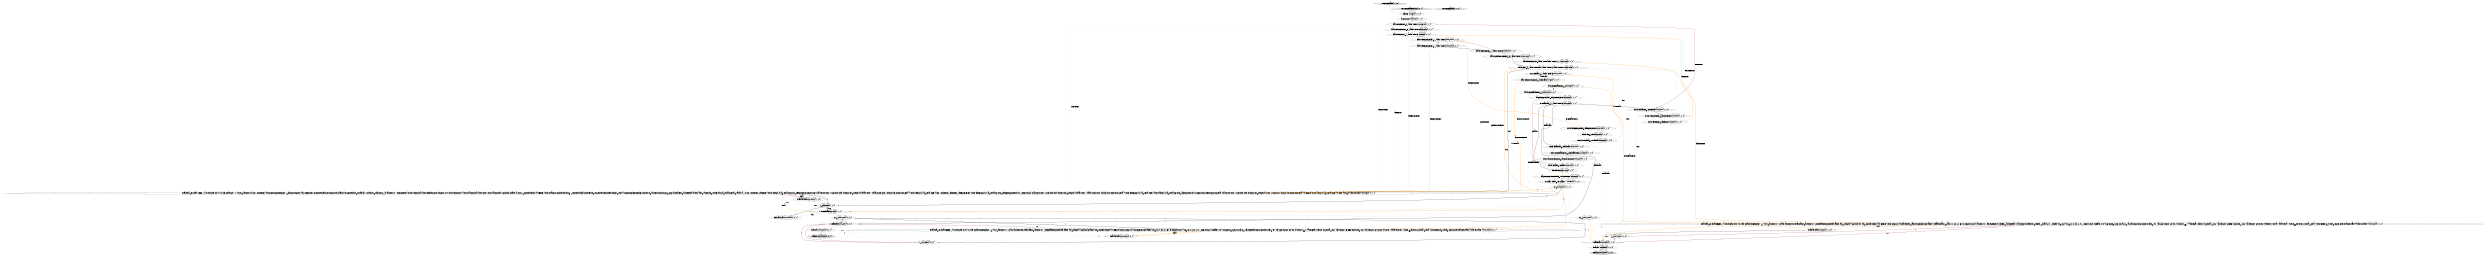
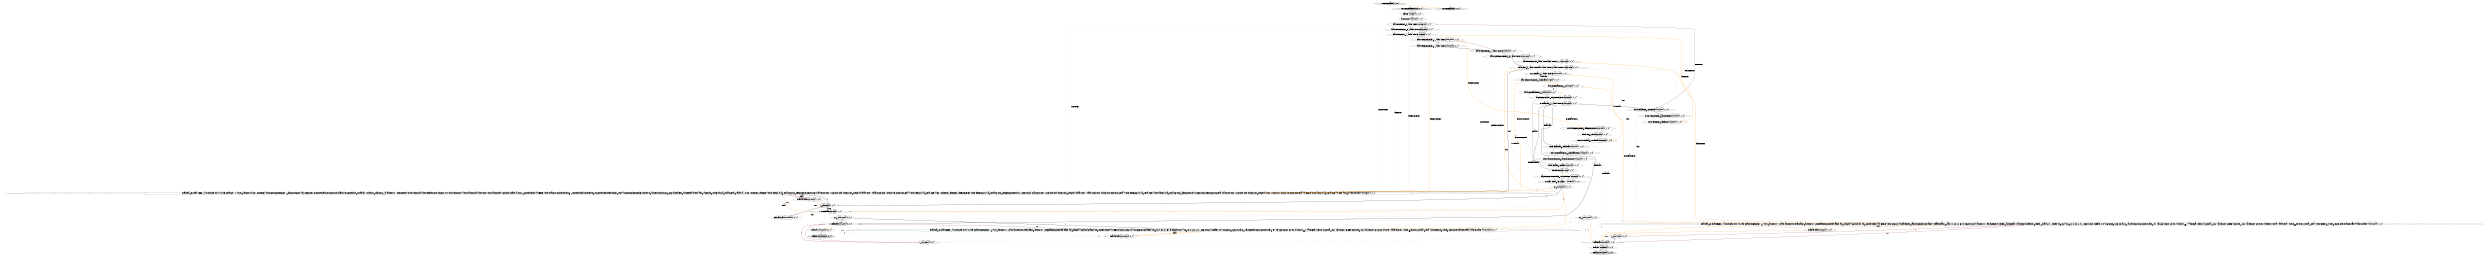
(1393, 12) -> (1420, 6)
(1550, 222) -> (1550, 222)
(1701, 232) -> (1701, 232)
